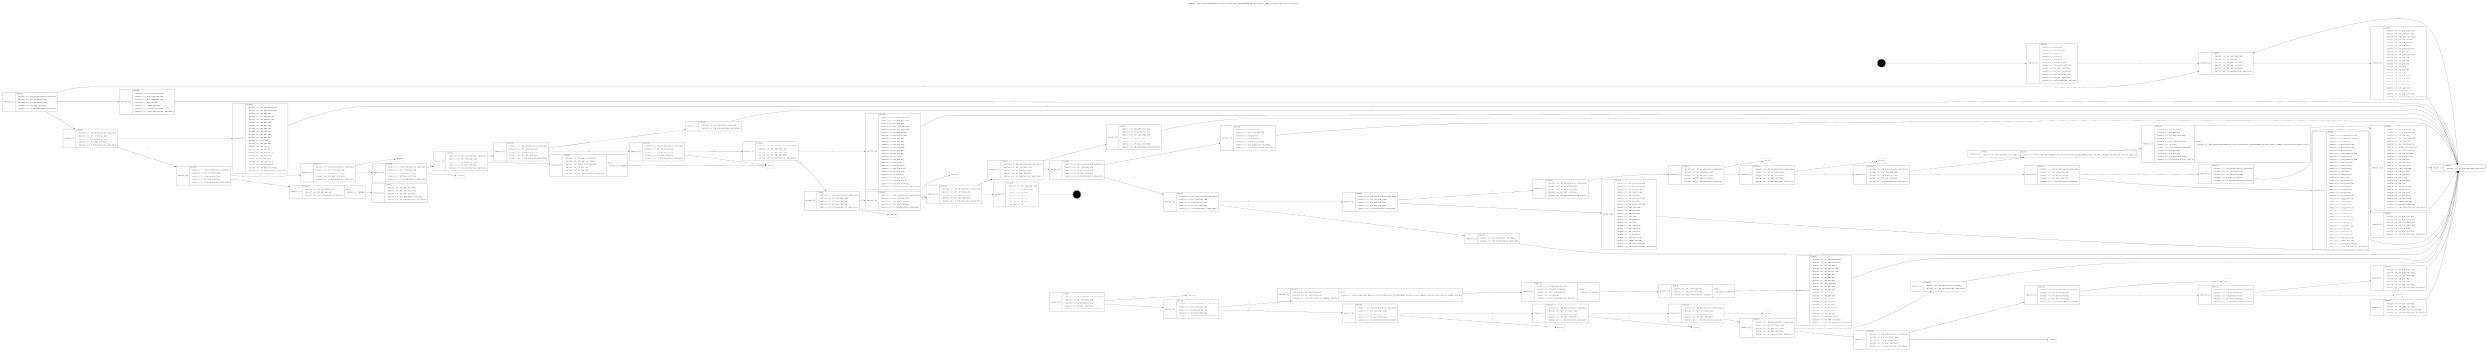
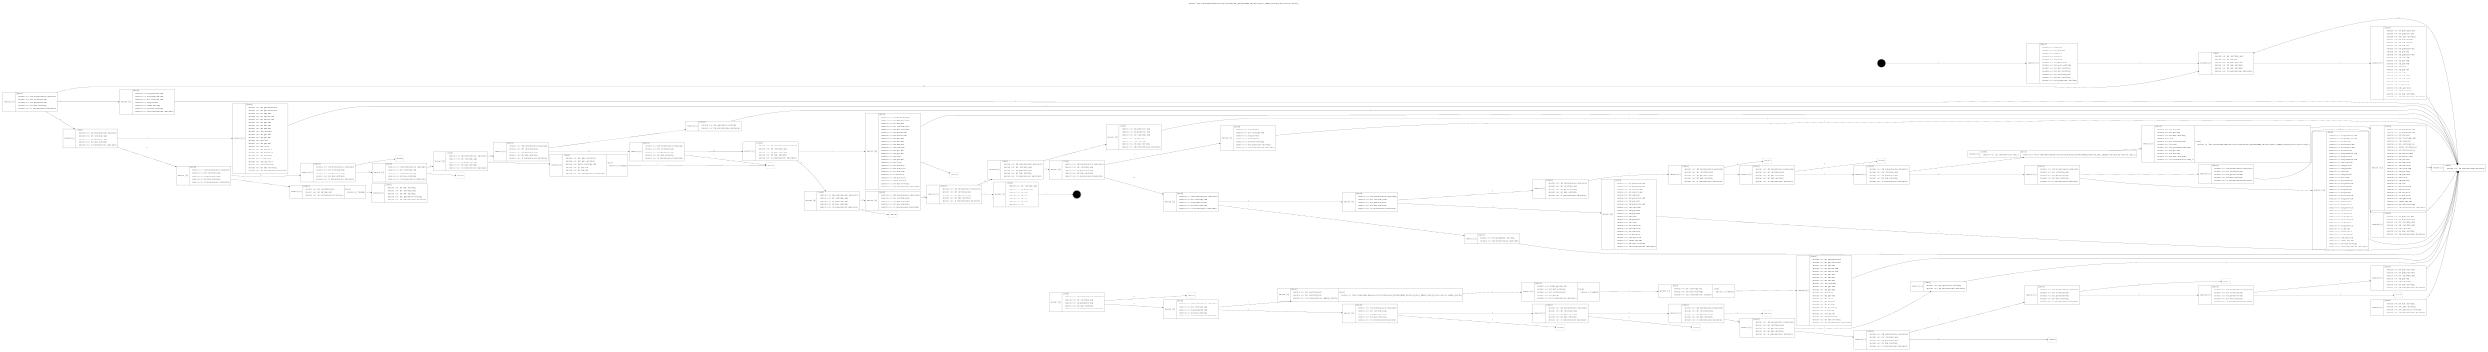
(933, 181) -> (935, 167)
